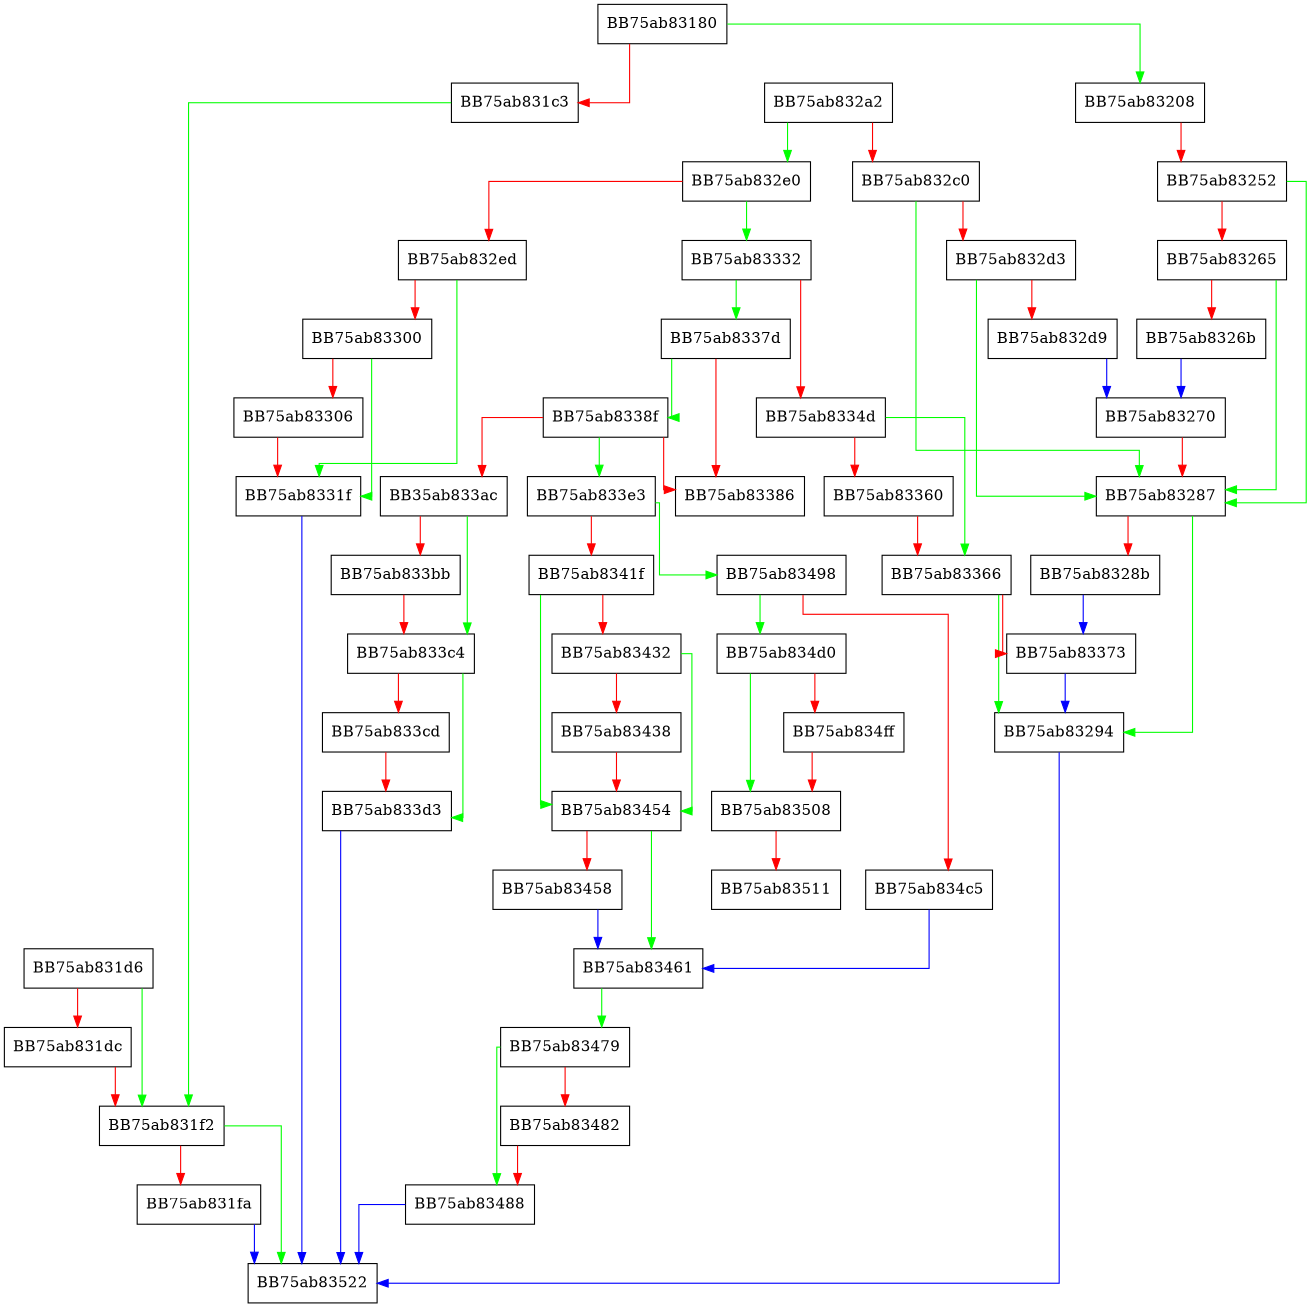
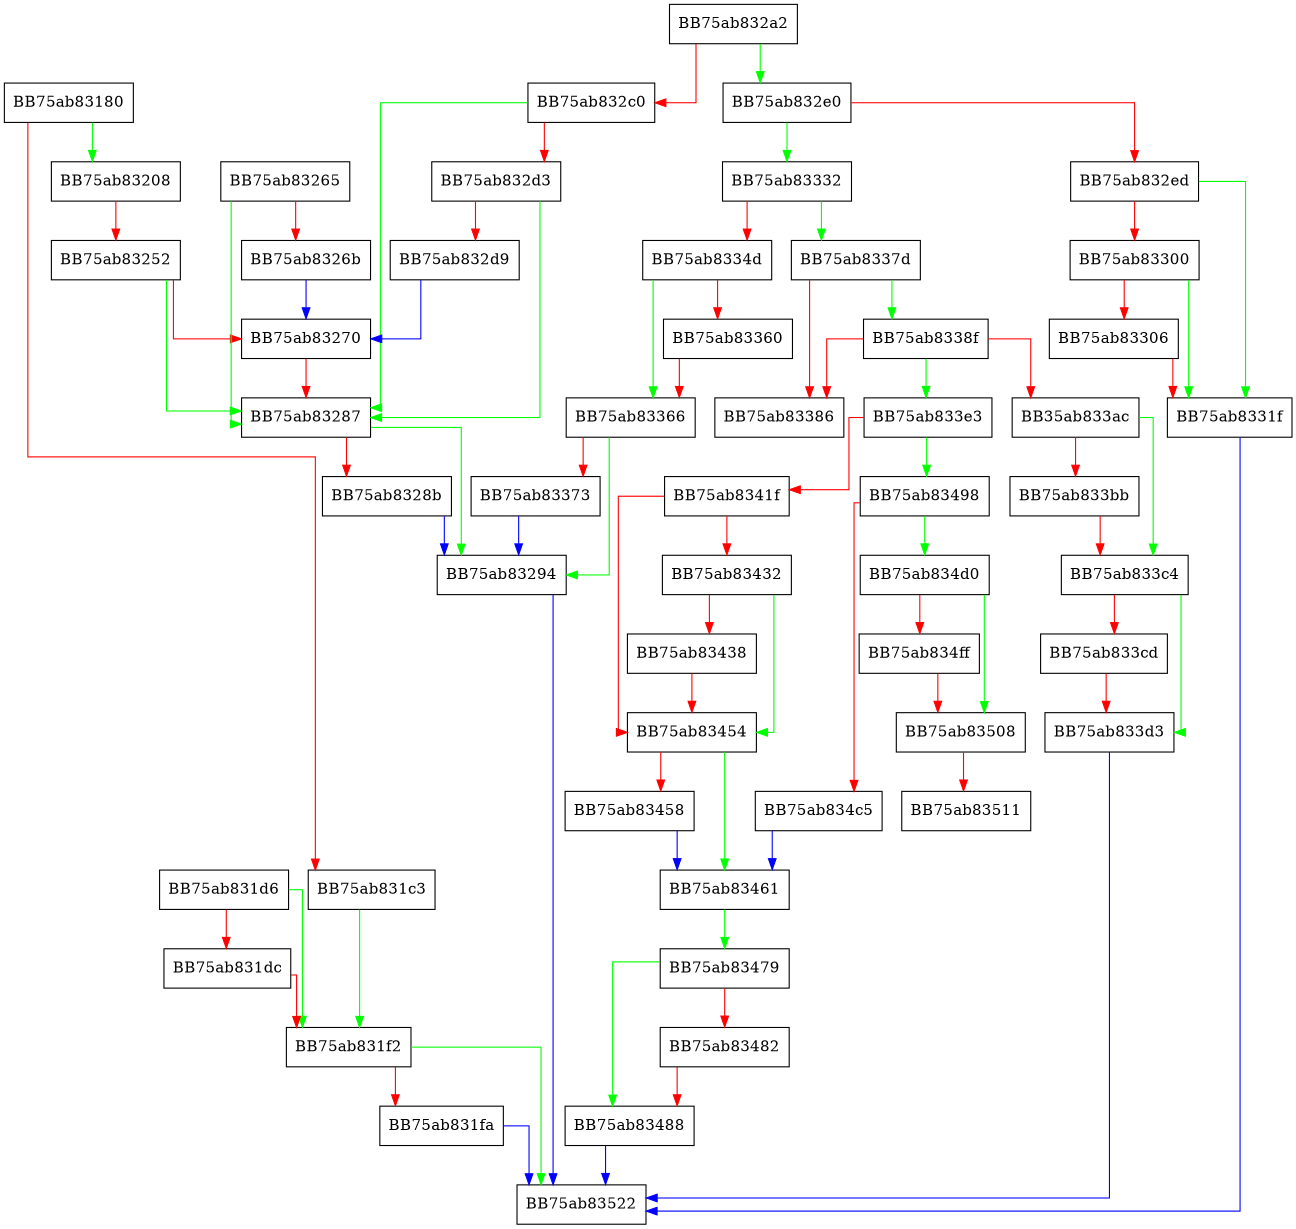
(1222, 215) -> (173, 338)
(1083, 609) -> (444, 530)
(541, 700) -> (618, 592)
